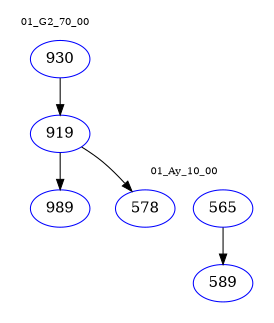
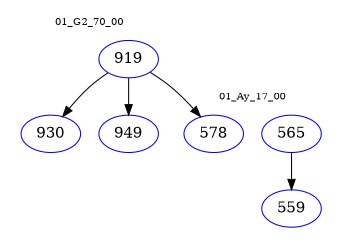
(60, 91) -> (87, 89)
(184, 172) -> (253, 97)
(60, 209) -> (129, 134)
(223, 283) -> (292, 209)
